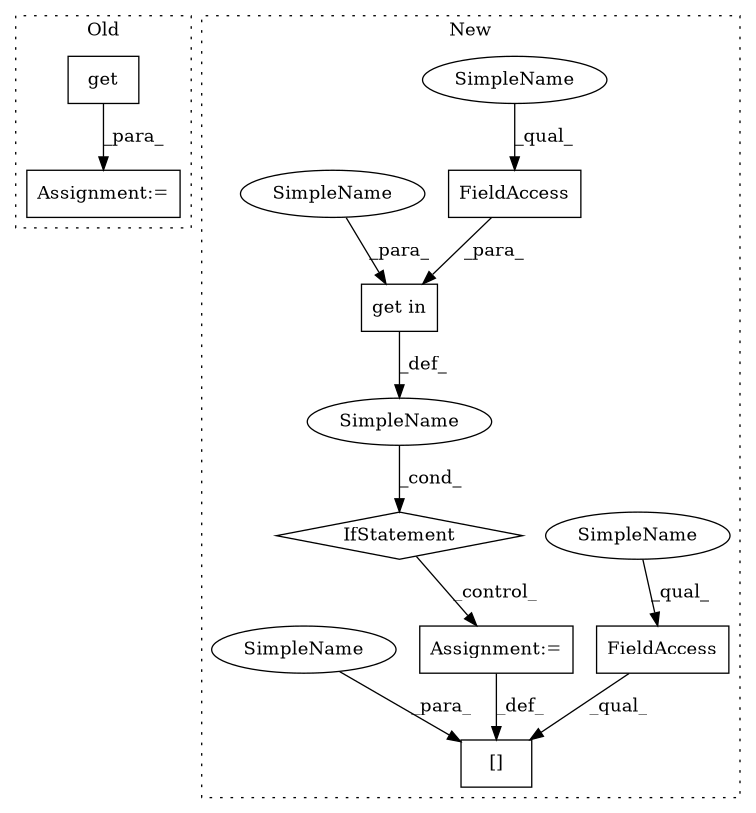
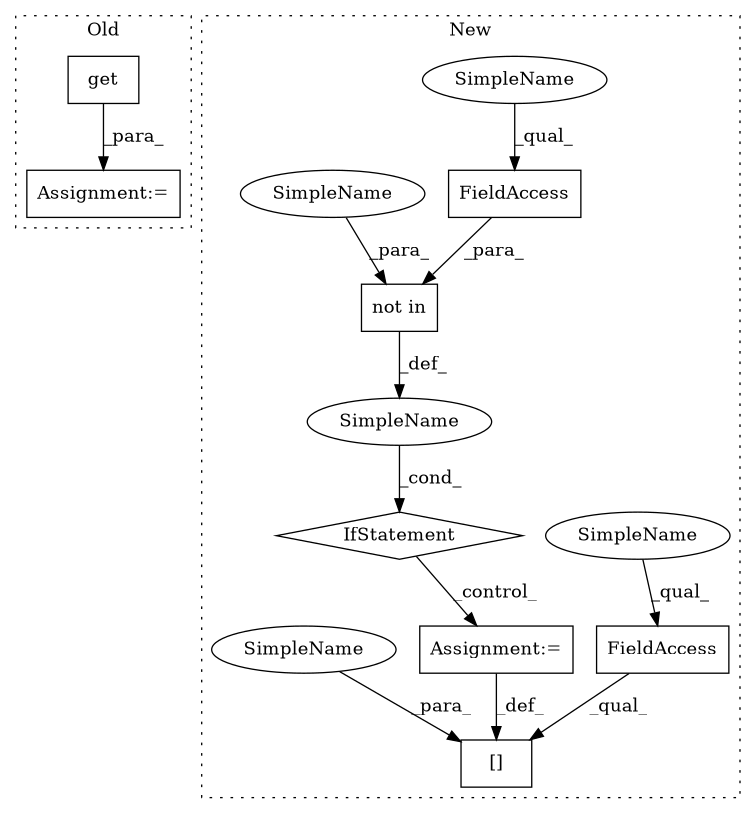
(399, 308) -> (399, 308)
